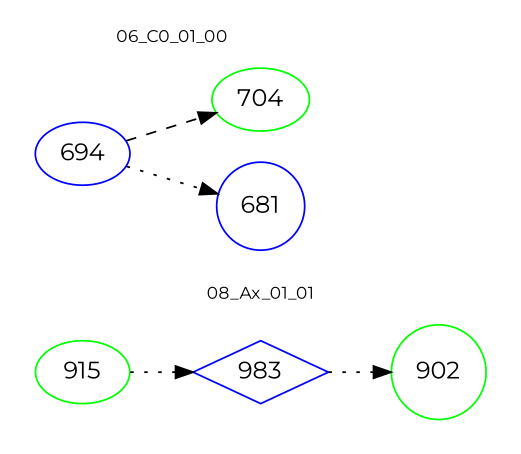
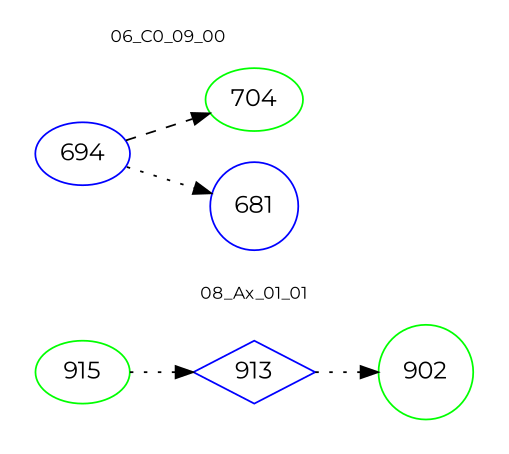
(172, 38) -> (169, 38)
(261, 372) -> (254, 372)
